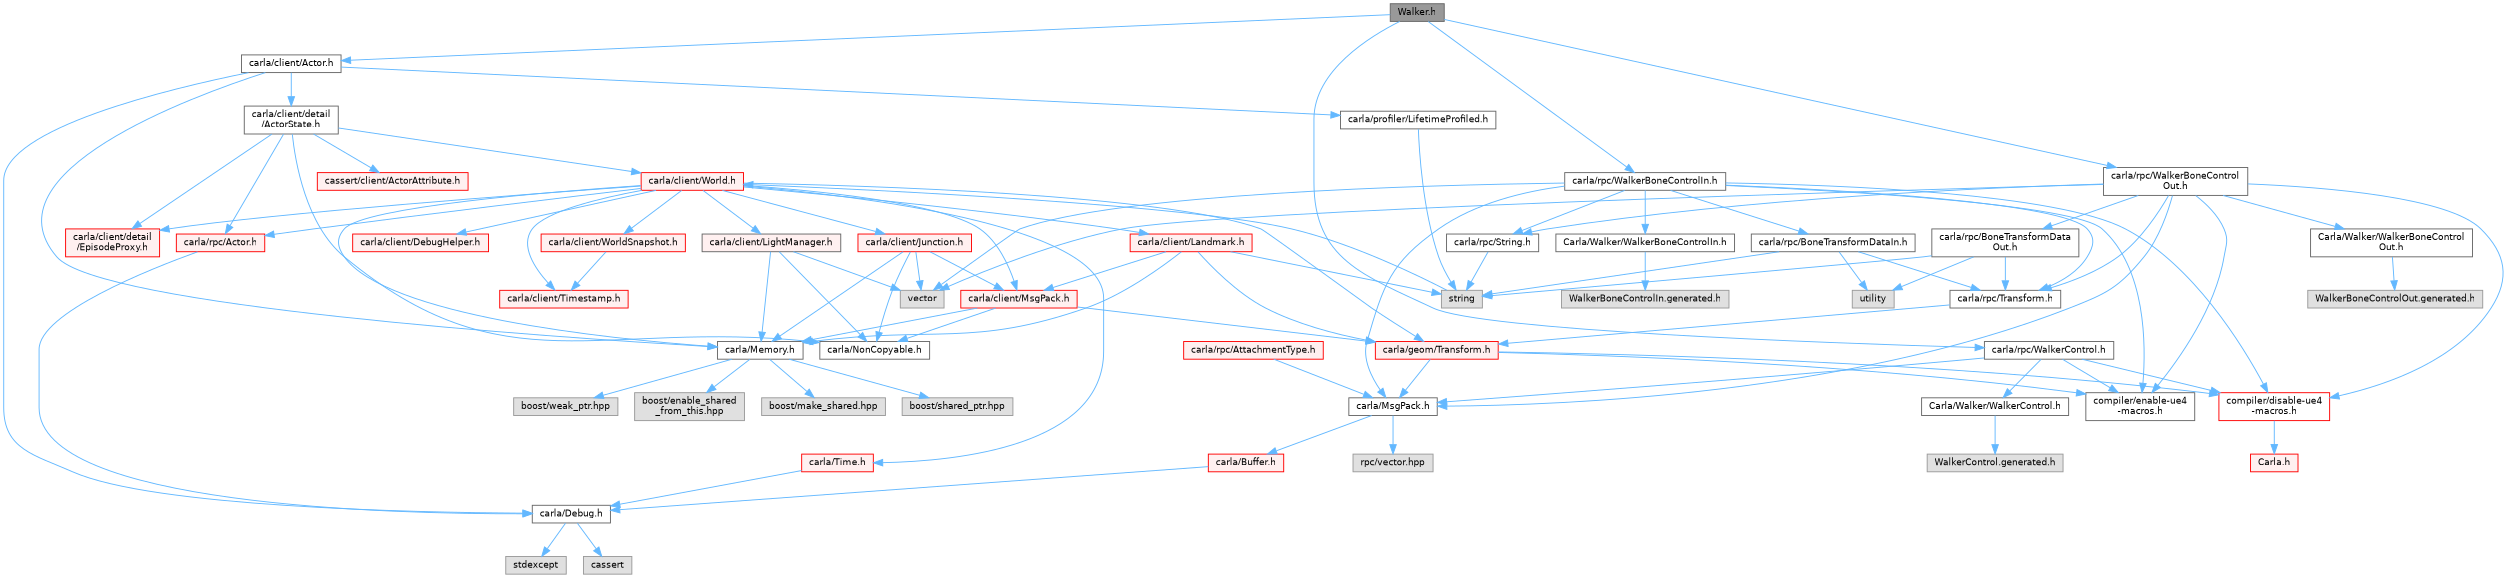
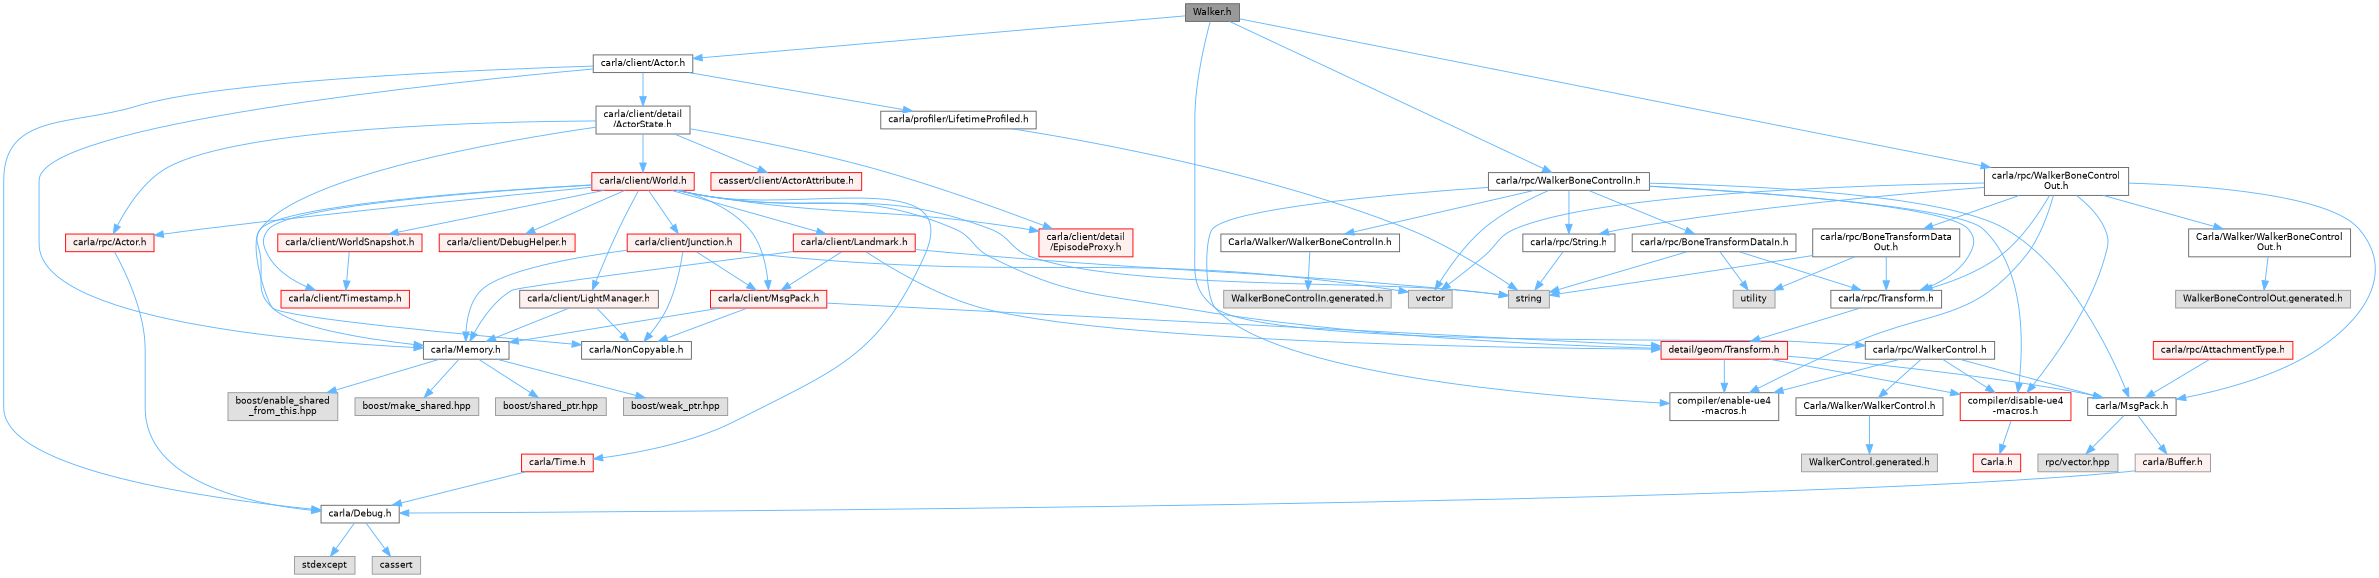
(1265, 224) -> (1123, 274)
(842, 269) -> none
(1437, 350) -> (1724, 350)
(1246, 463) -> (2173, 463)
